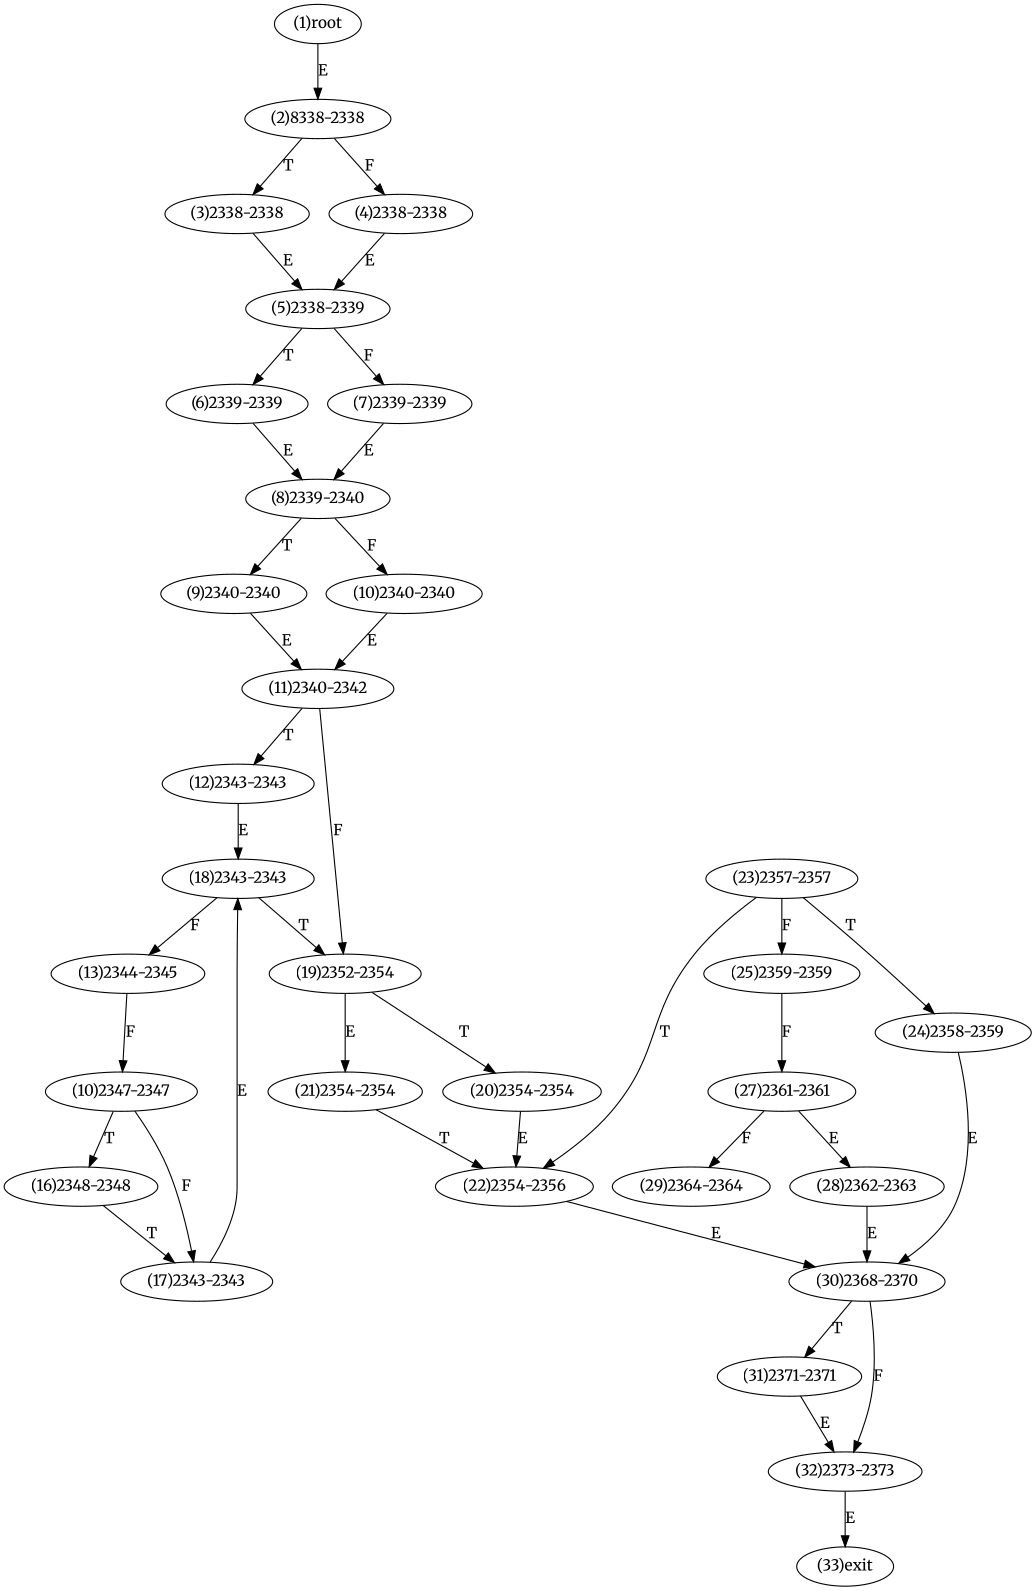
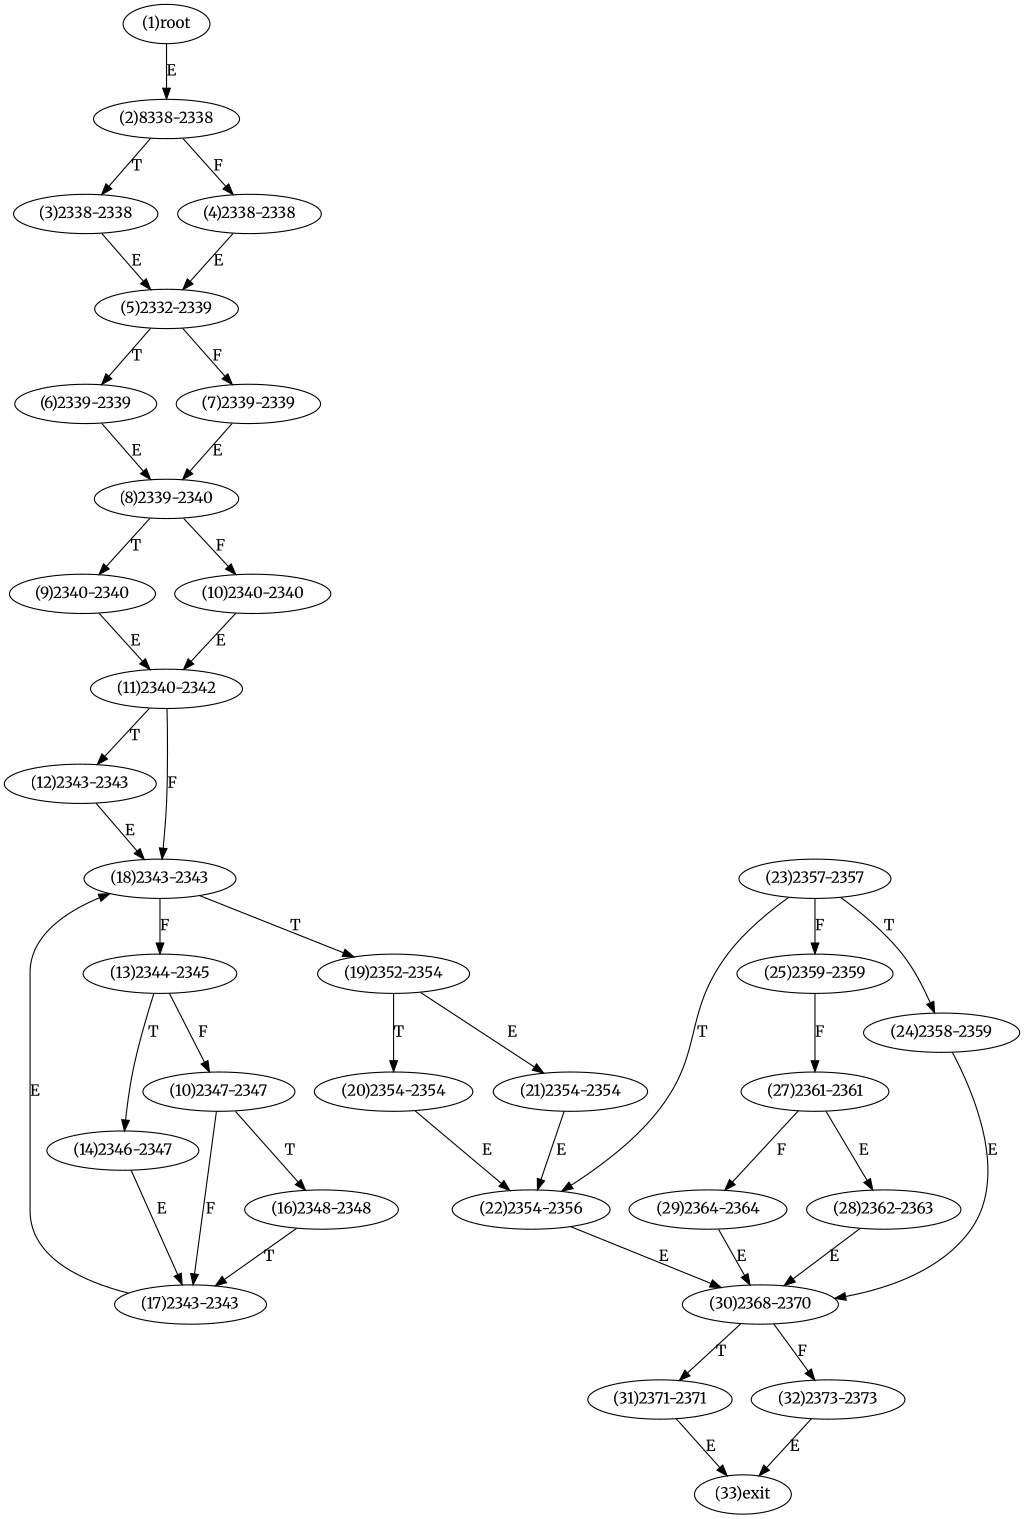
(318, 309) -> (167, 309)
(331, 826) -> (167, 778)
(445, 1139) -> (562, 1151)
none -> (123, 1151)
none -> (732, 1252)
(814, 1419) -> (698, 1443)
